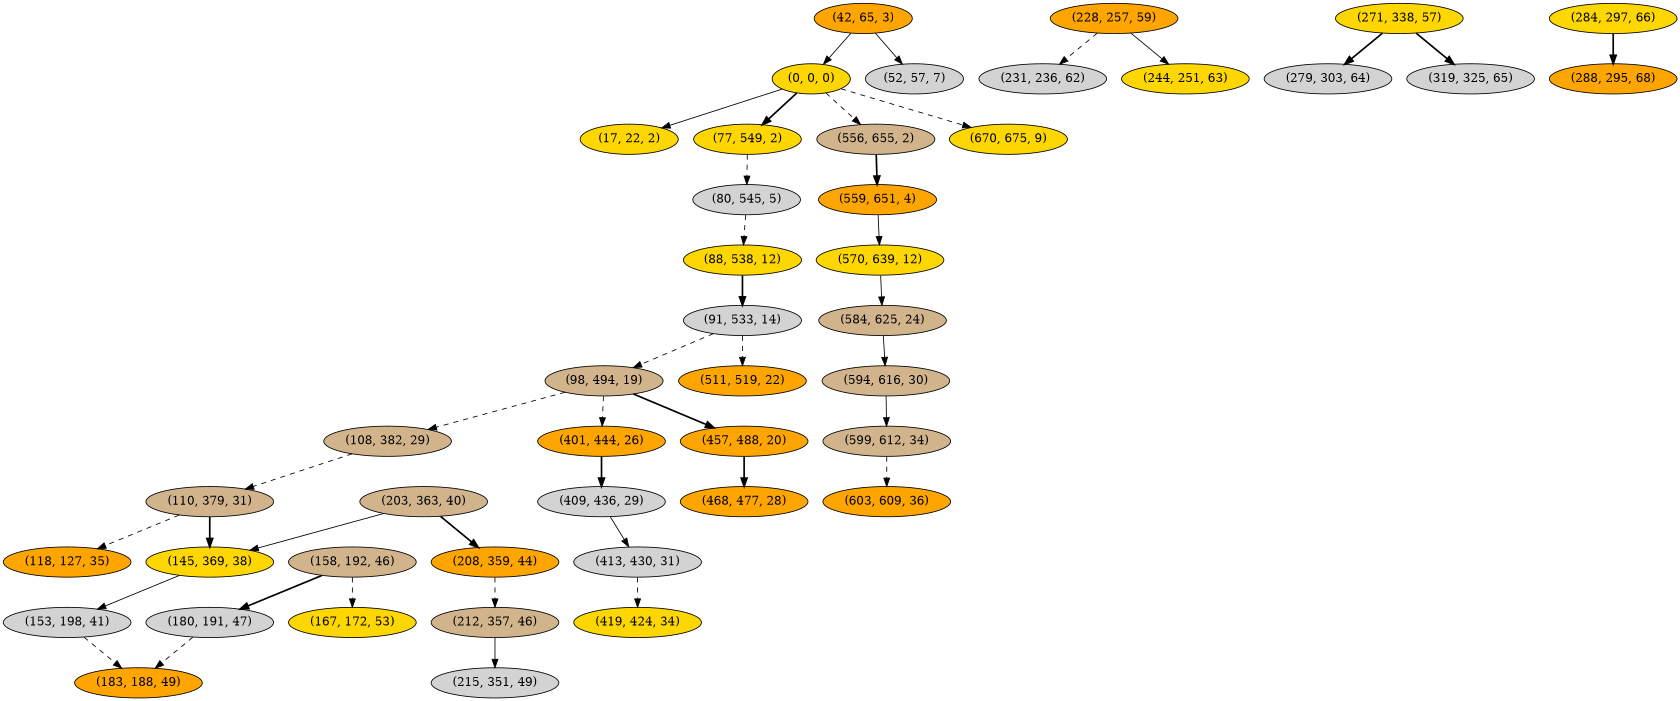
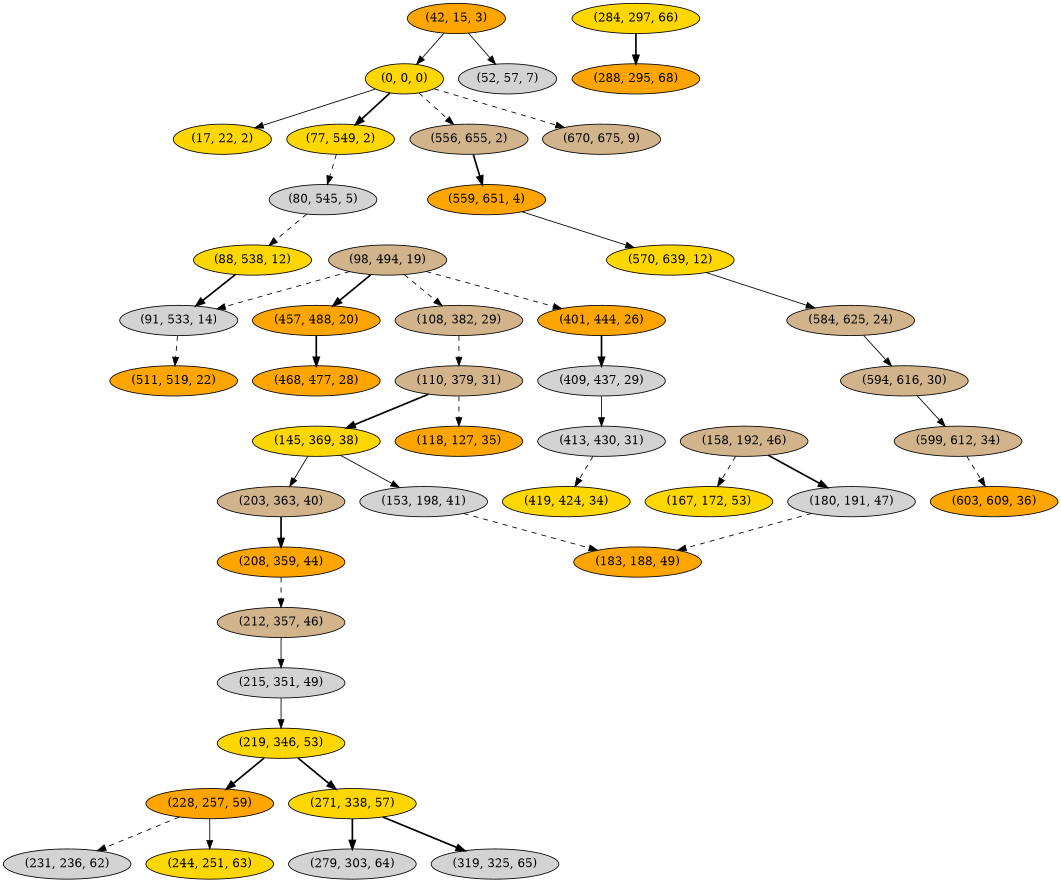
(863, 18) -> (456, 18)
(1008, 139) -> (602, 139)
(677, 349) -> (287, 289)
(602, 502) -> (602, 381)
(321, 531) -> (301, 468)
none -> (281, 743)
